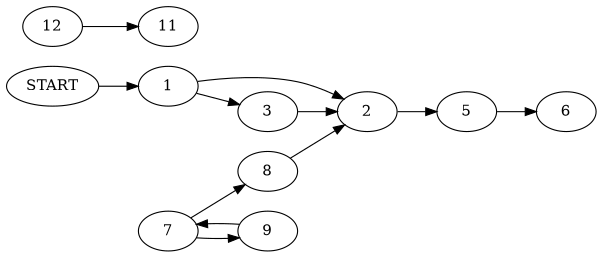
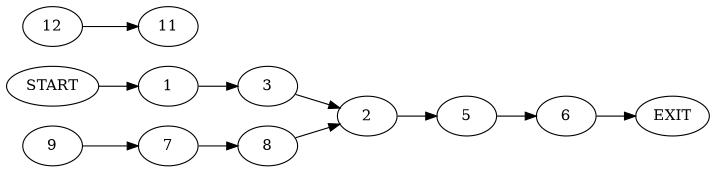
(267, 78) -> none
none -> (673, 116)
(212, 238) -> none
